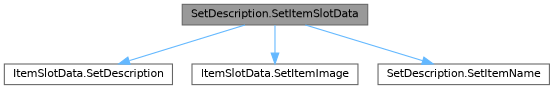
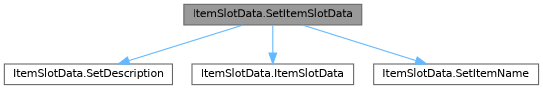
(275, 15) -> (273, 15)
(275, 74) -> (273, 74)
(464, 74) -> (456, 74)
